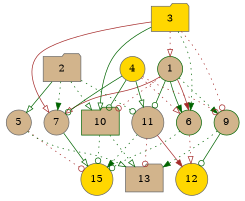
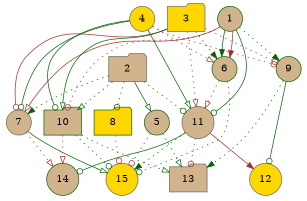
(66, 40) -> (69, 34)
(170, 41) -> (191, 66)
(19, 123) -> (157, 123)
none -> (113, 123)
(190, 145) -> (214, 91)
none -> (63, 179)
